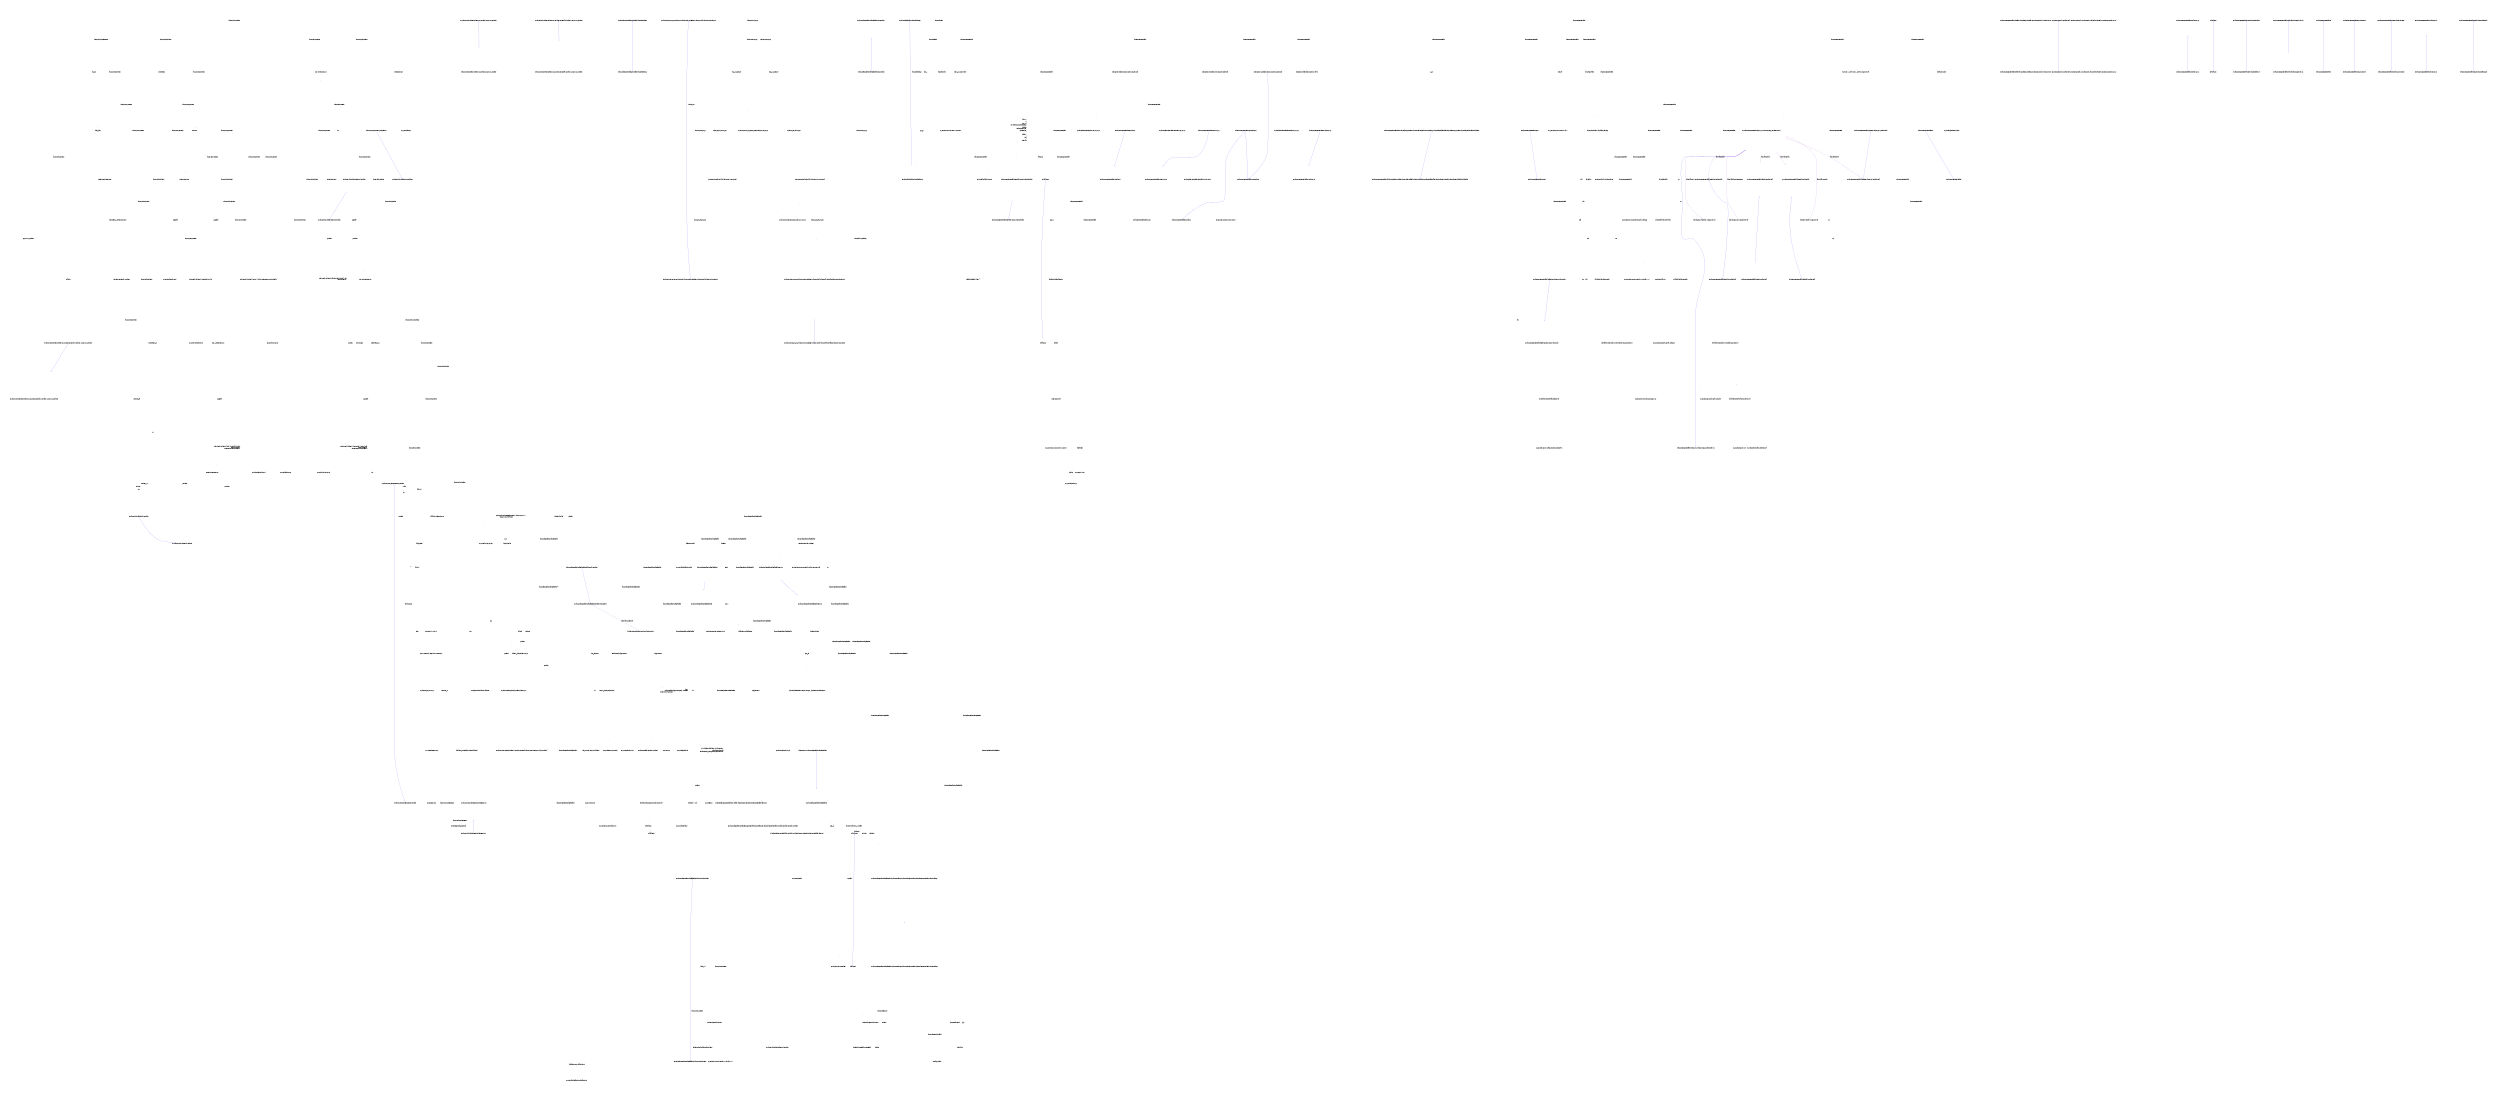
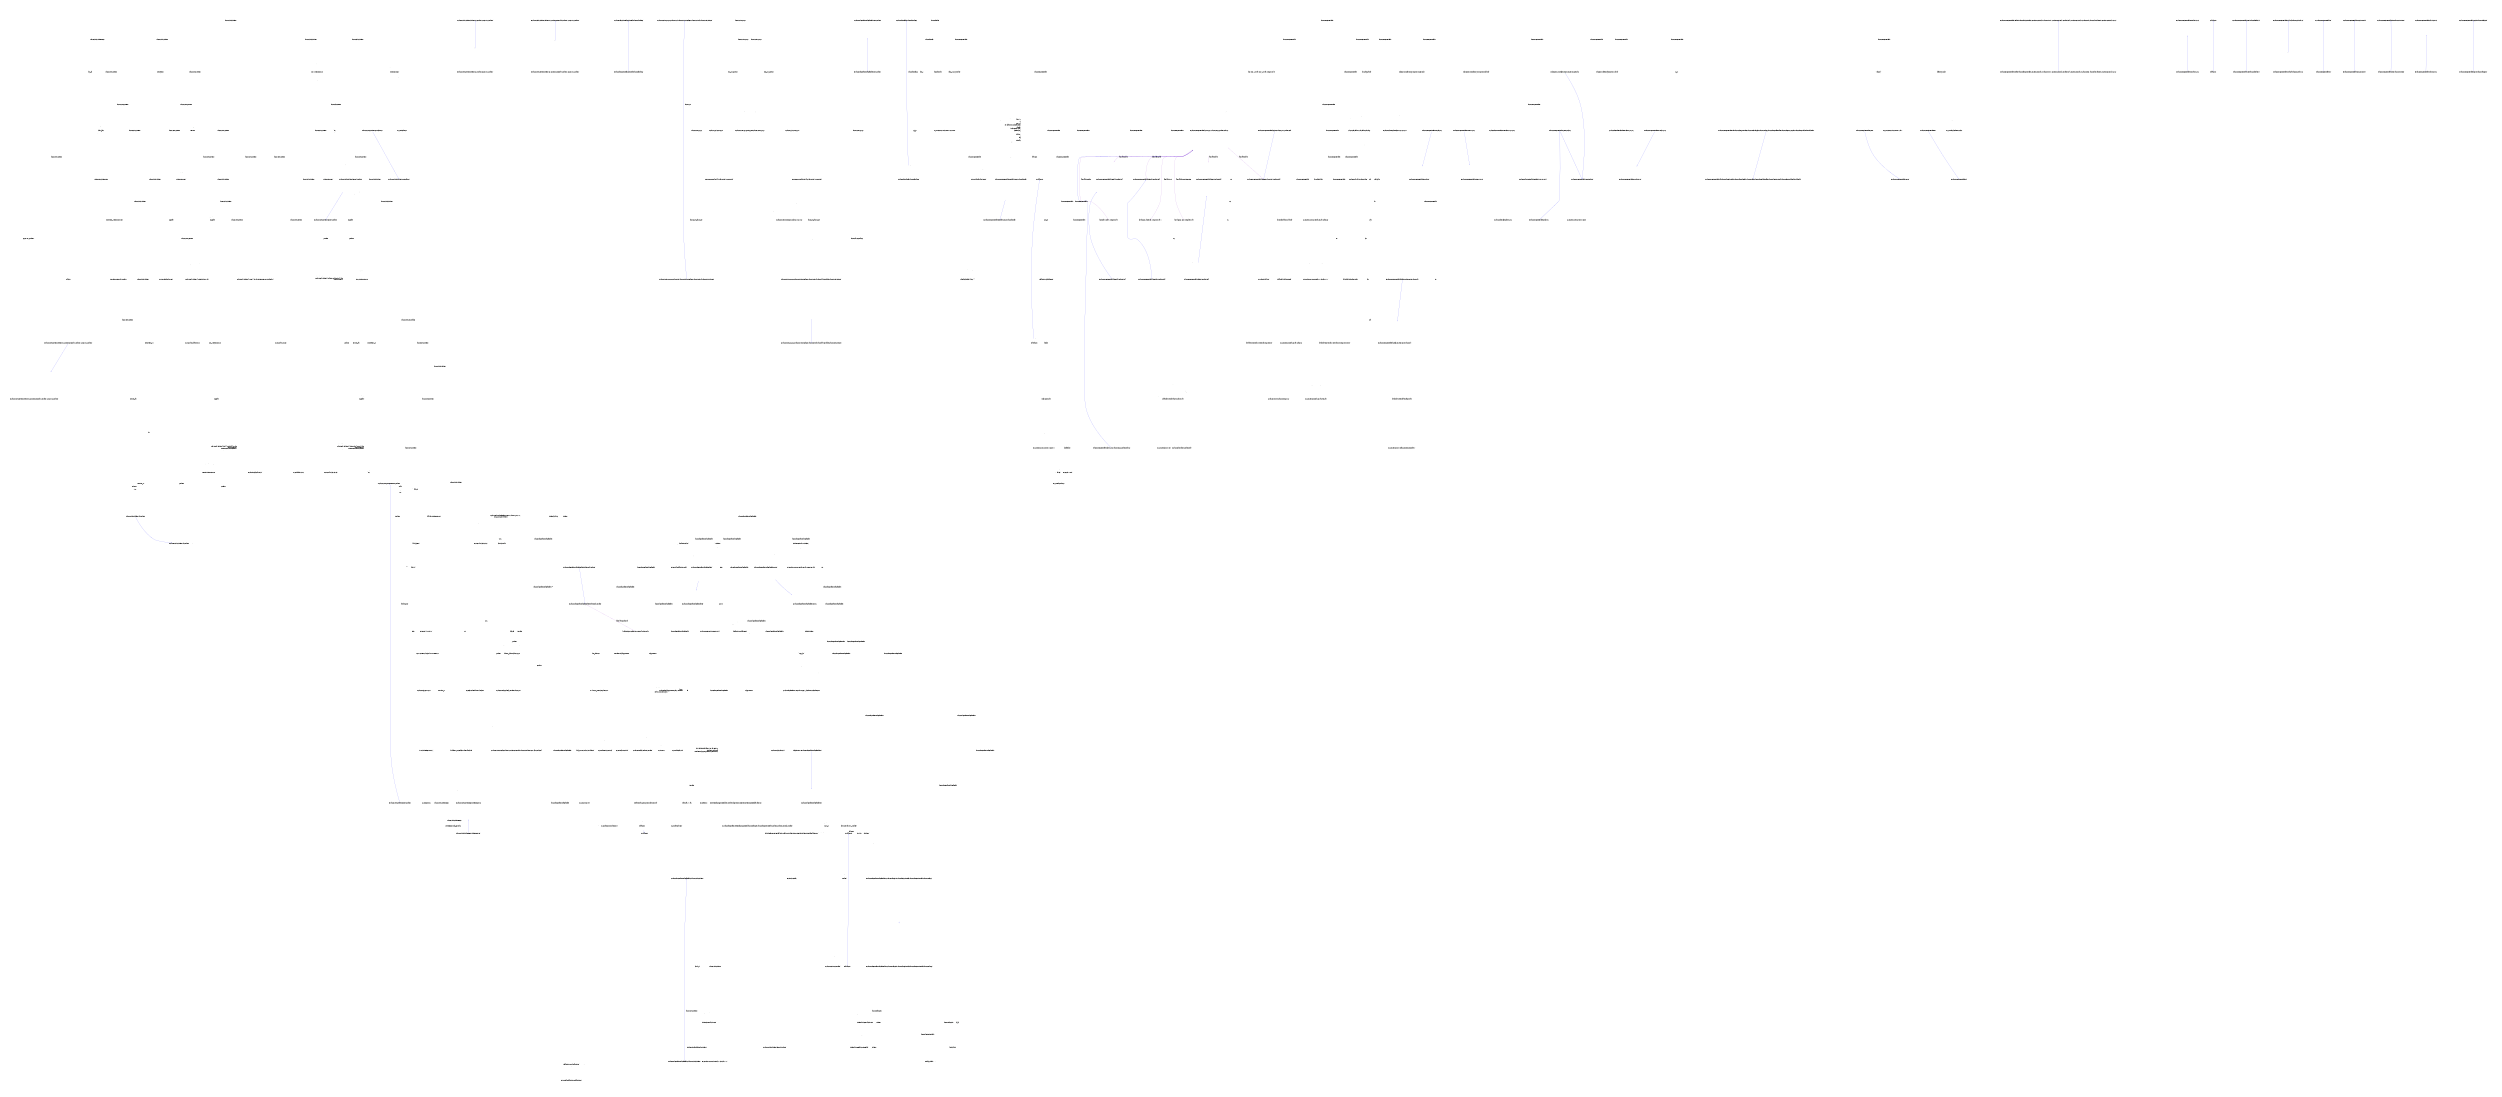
(1648, 103) -> (1325, 136)
